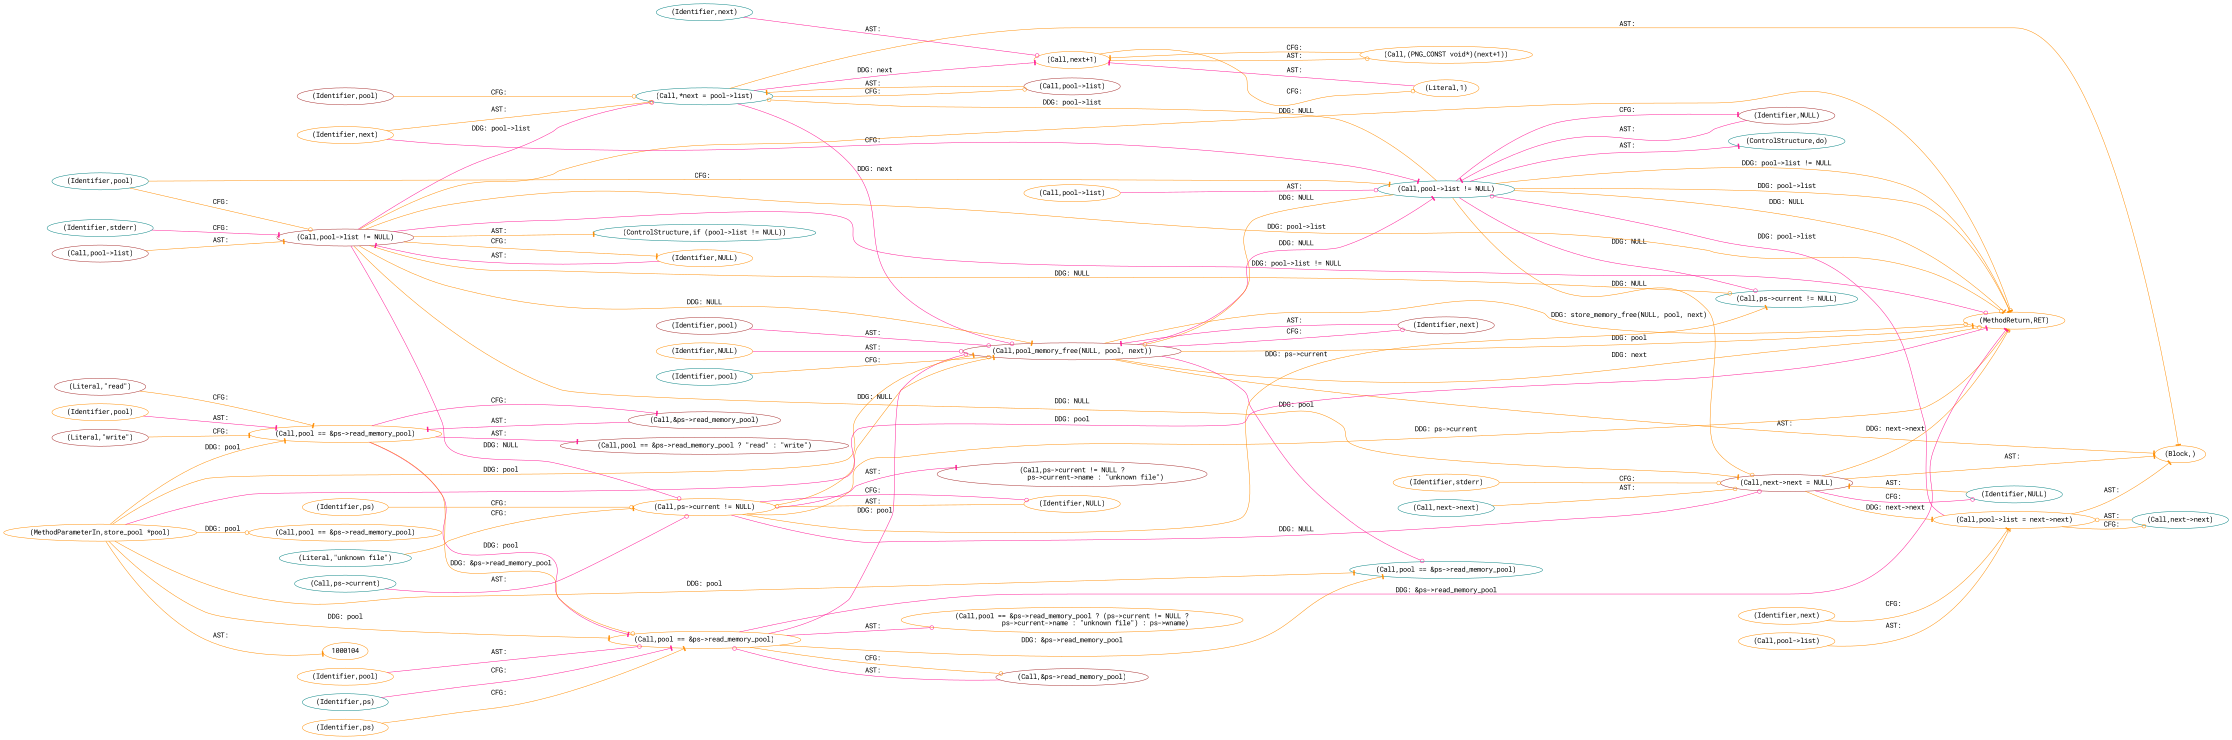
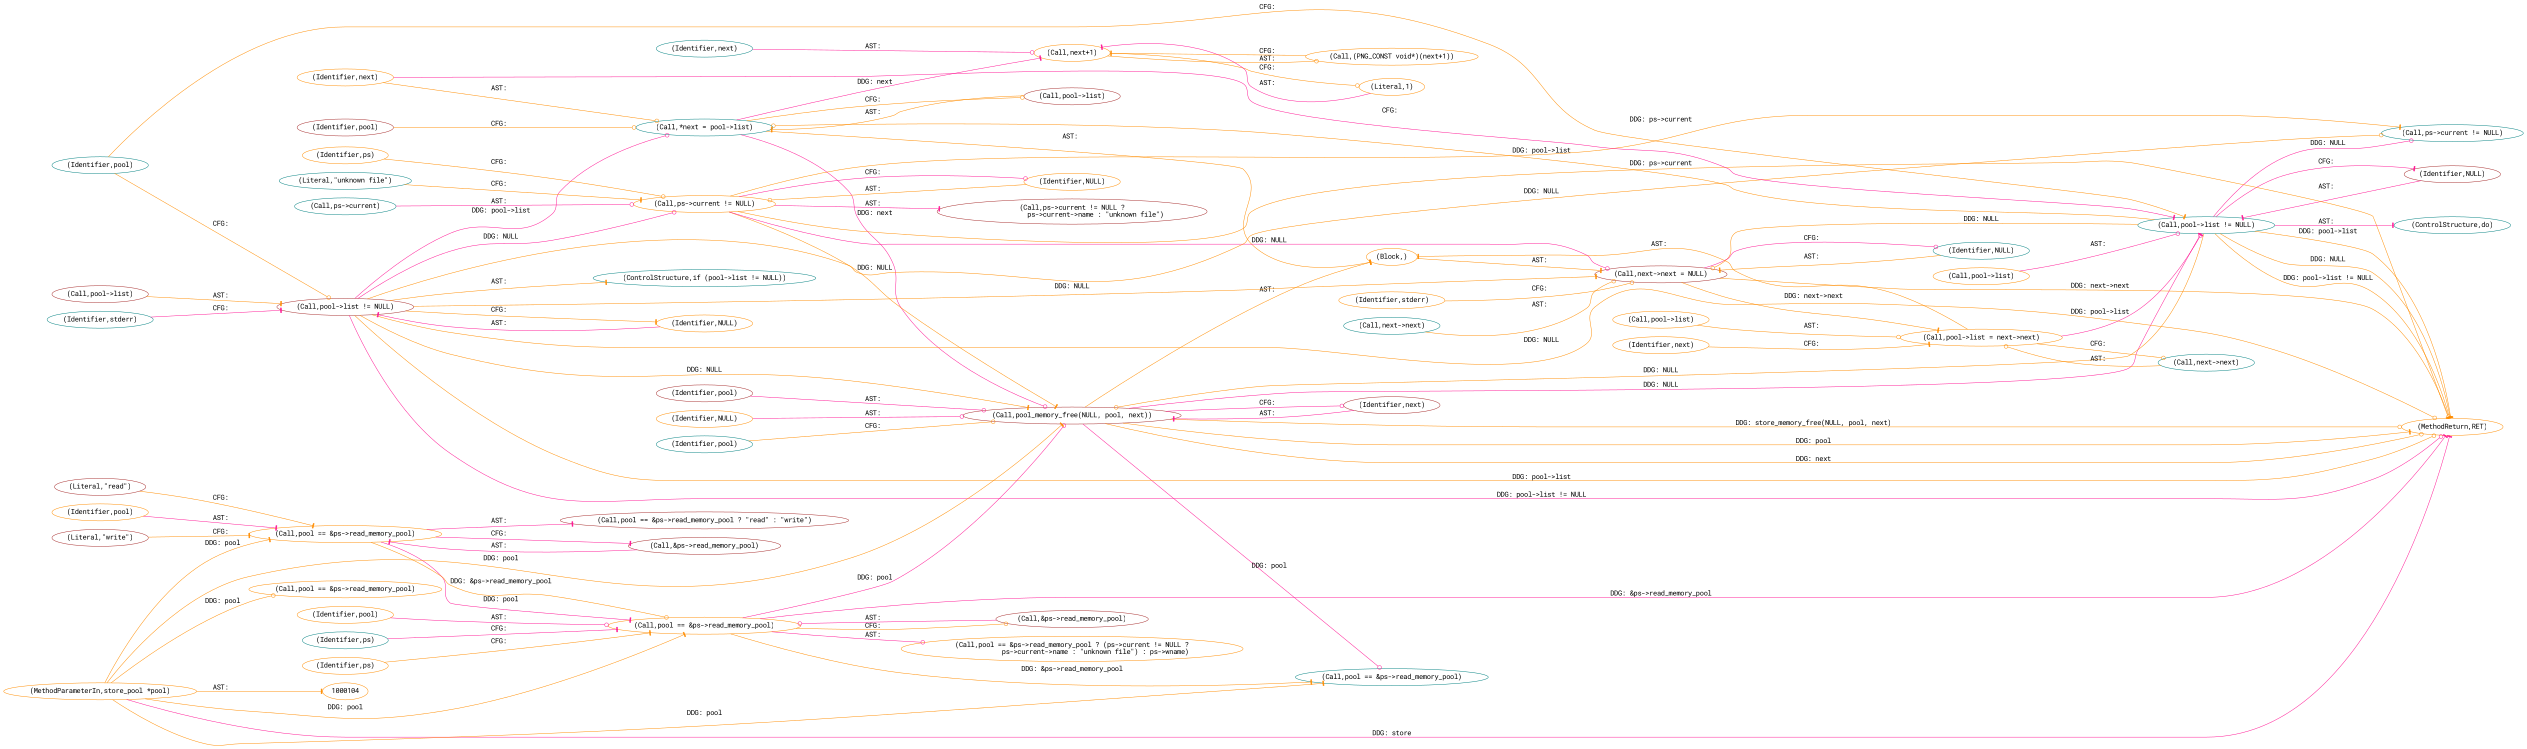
(1072, 420) -> (1392, 734)
(1999, 468) -> (1508, 264)
